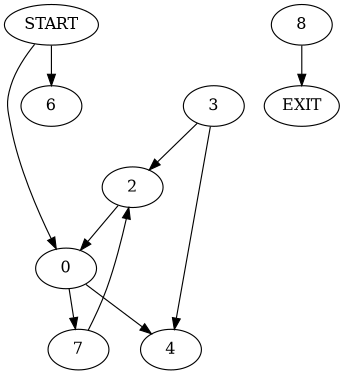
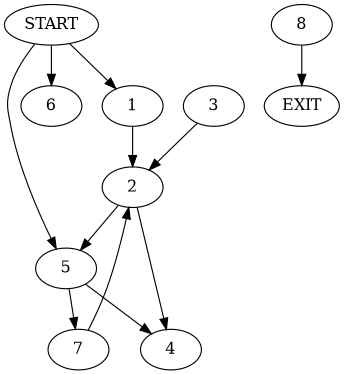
none -> (133, 106)
(193, 222) -> (150, 263)
(66, 268) -> (66, 268)
